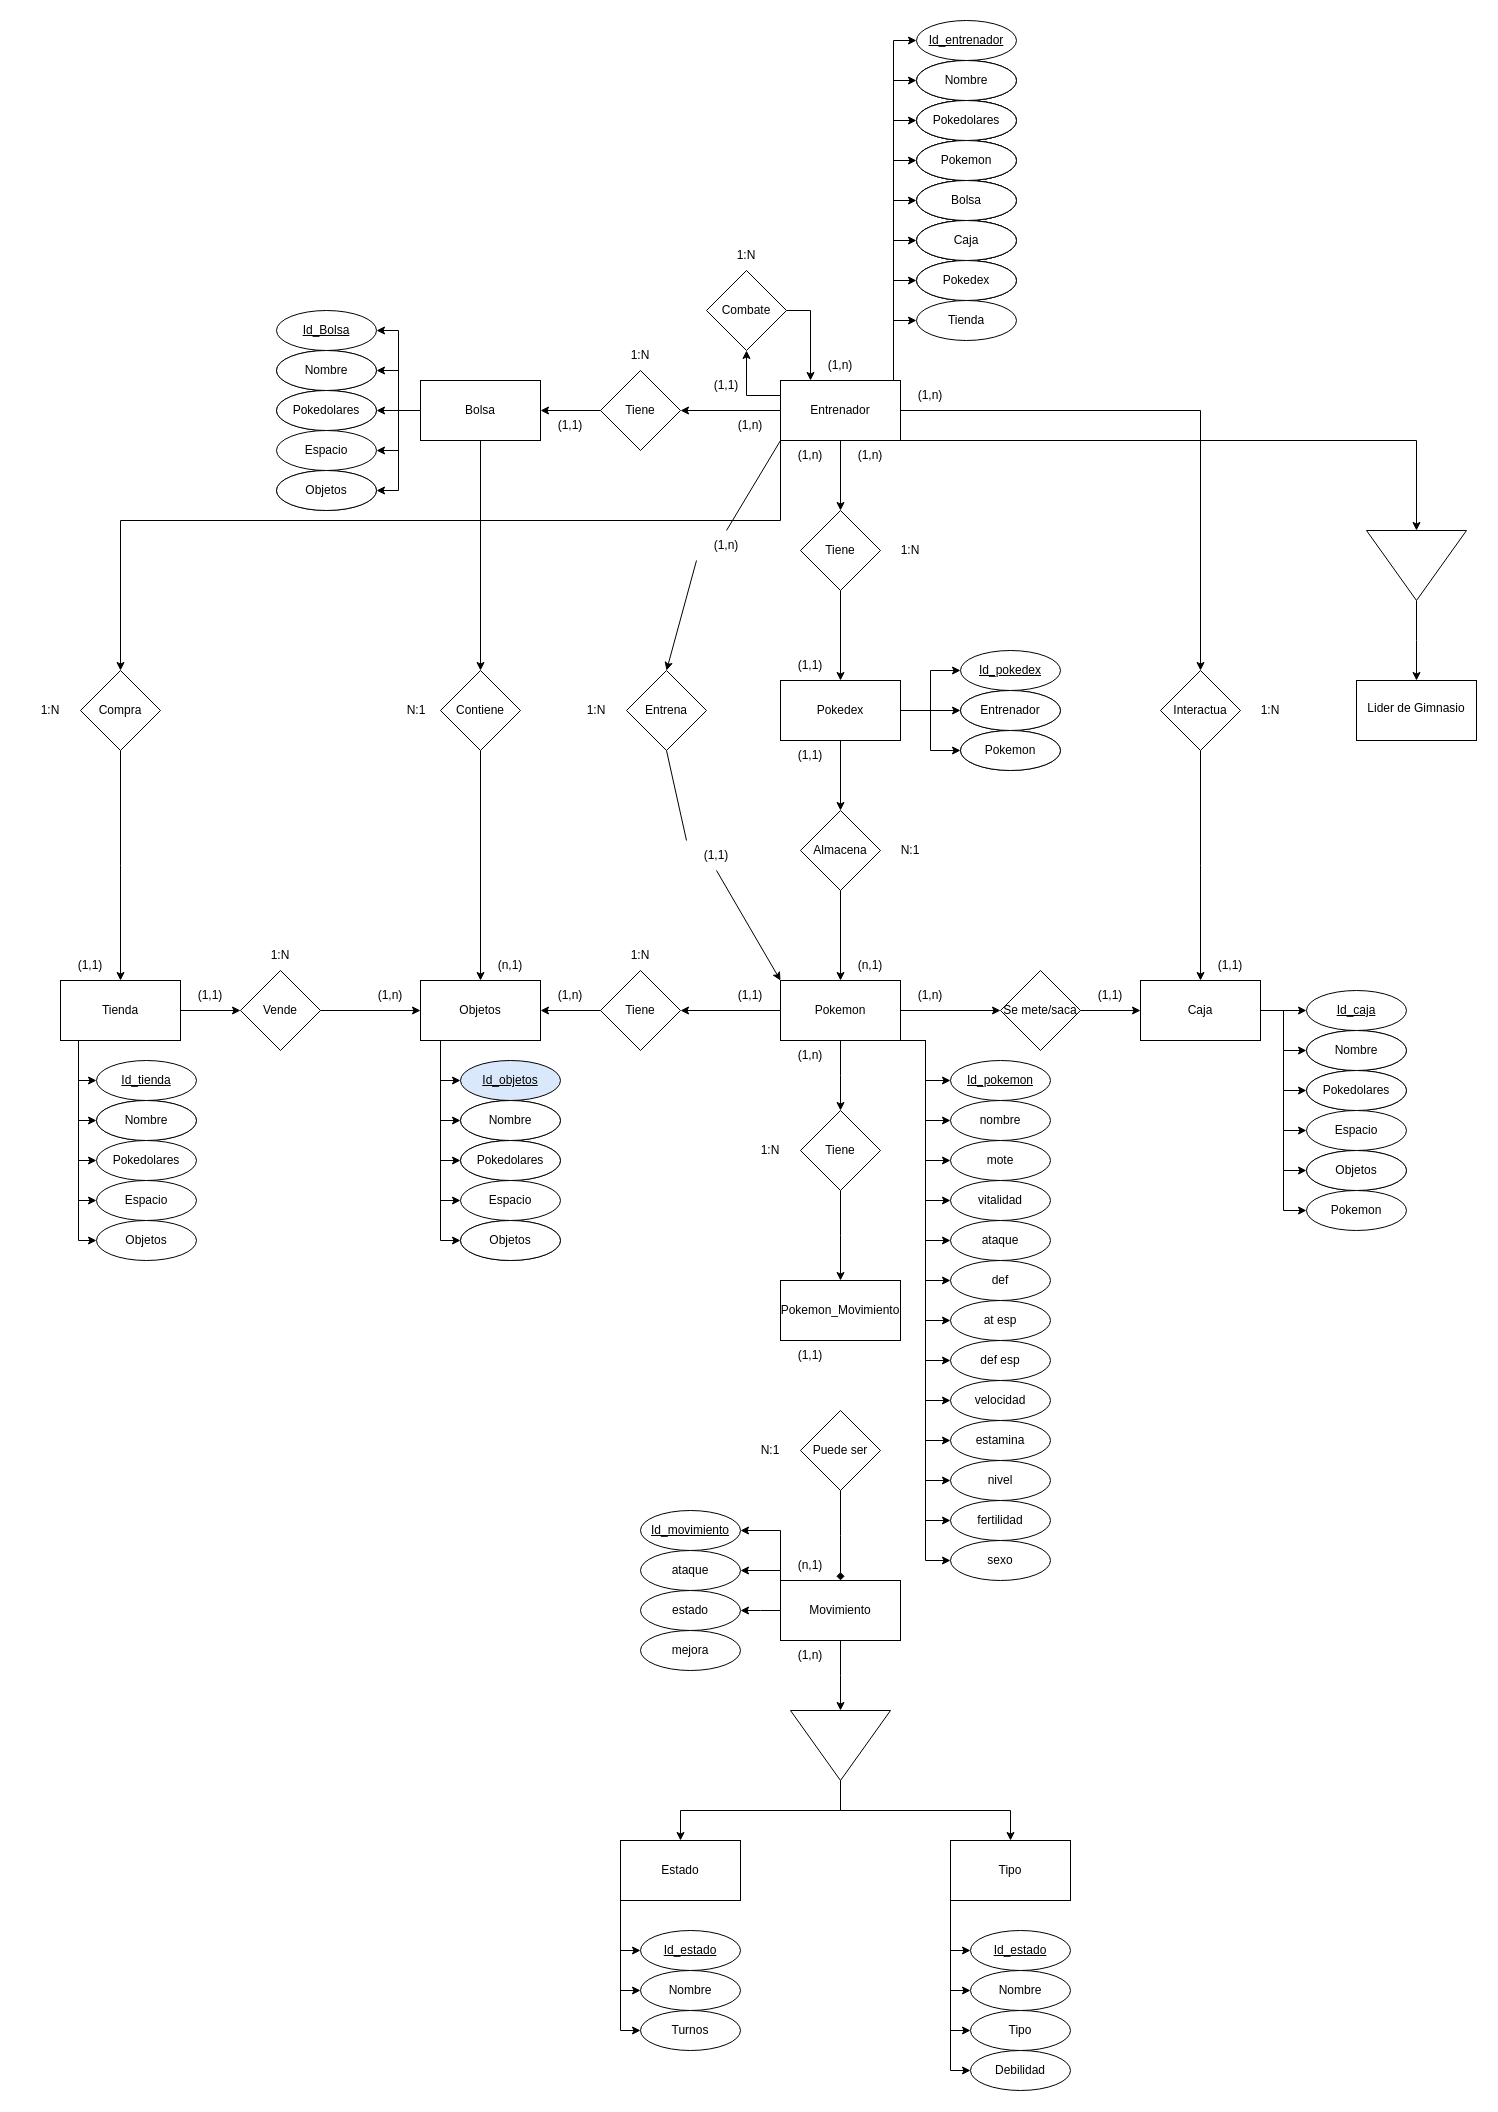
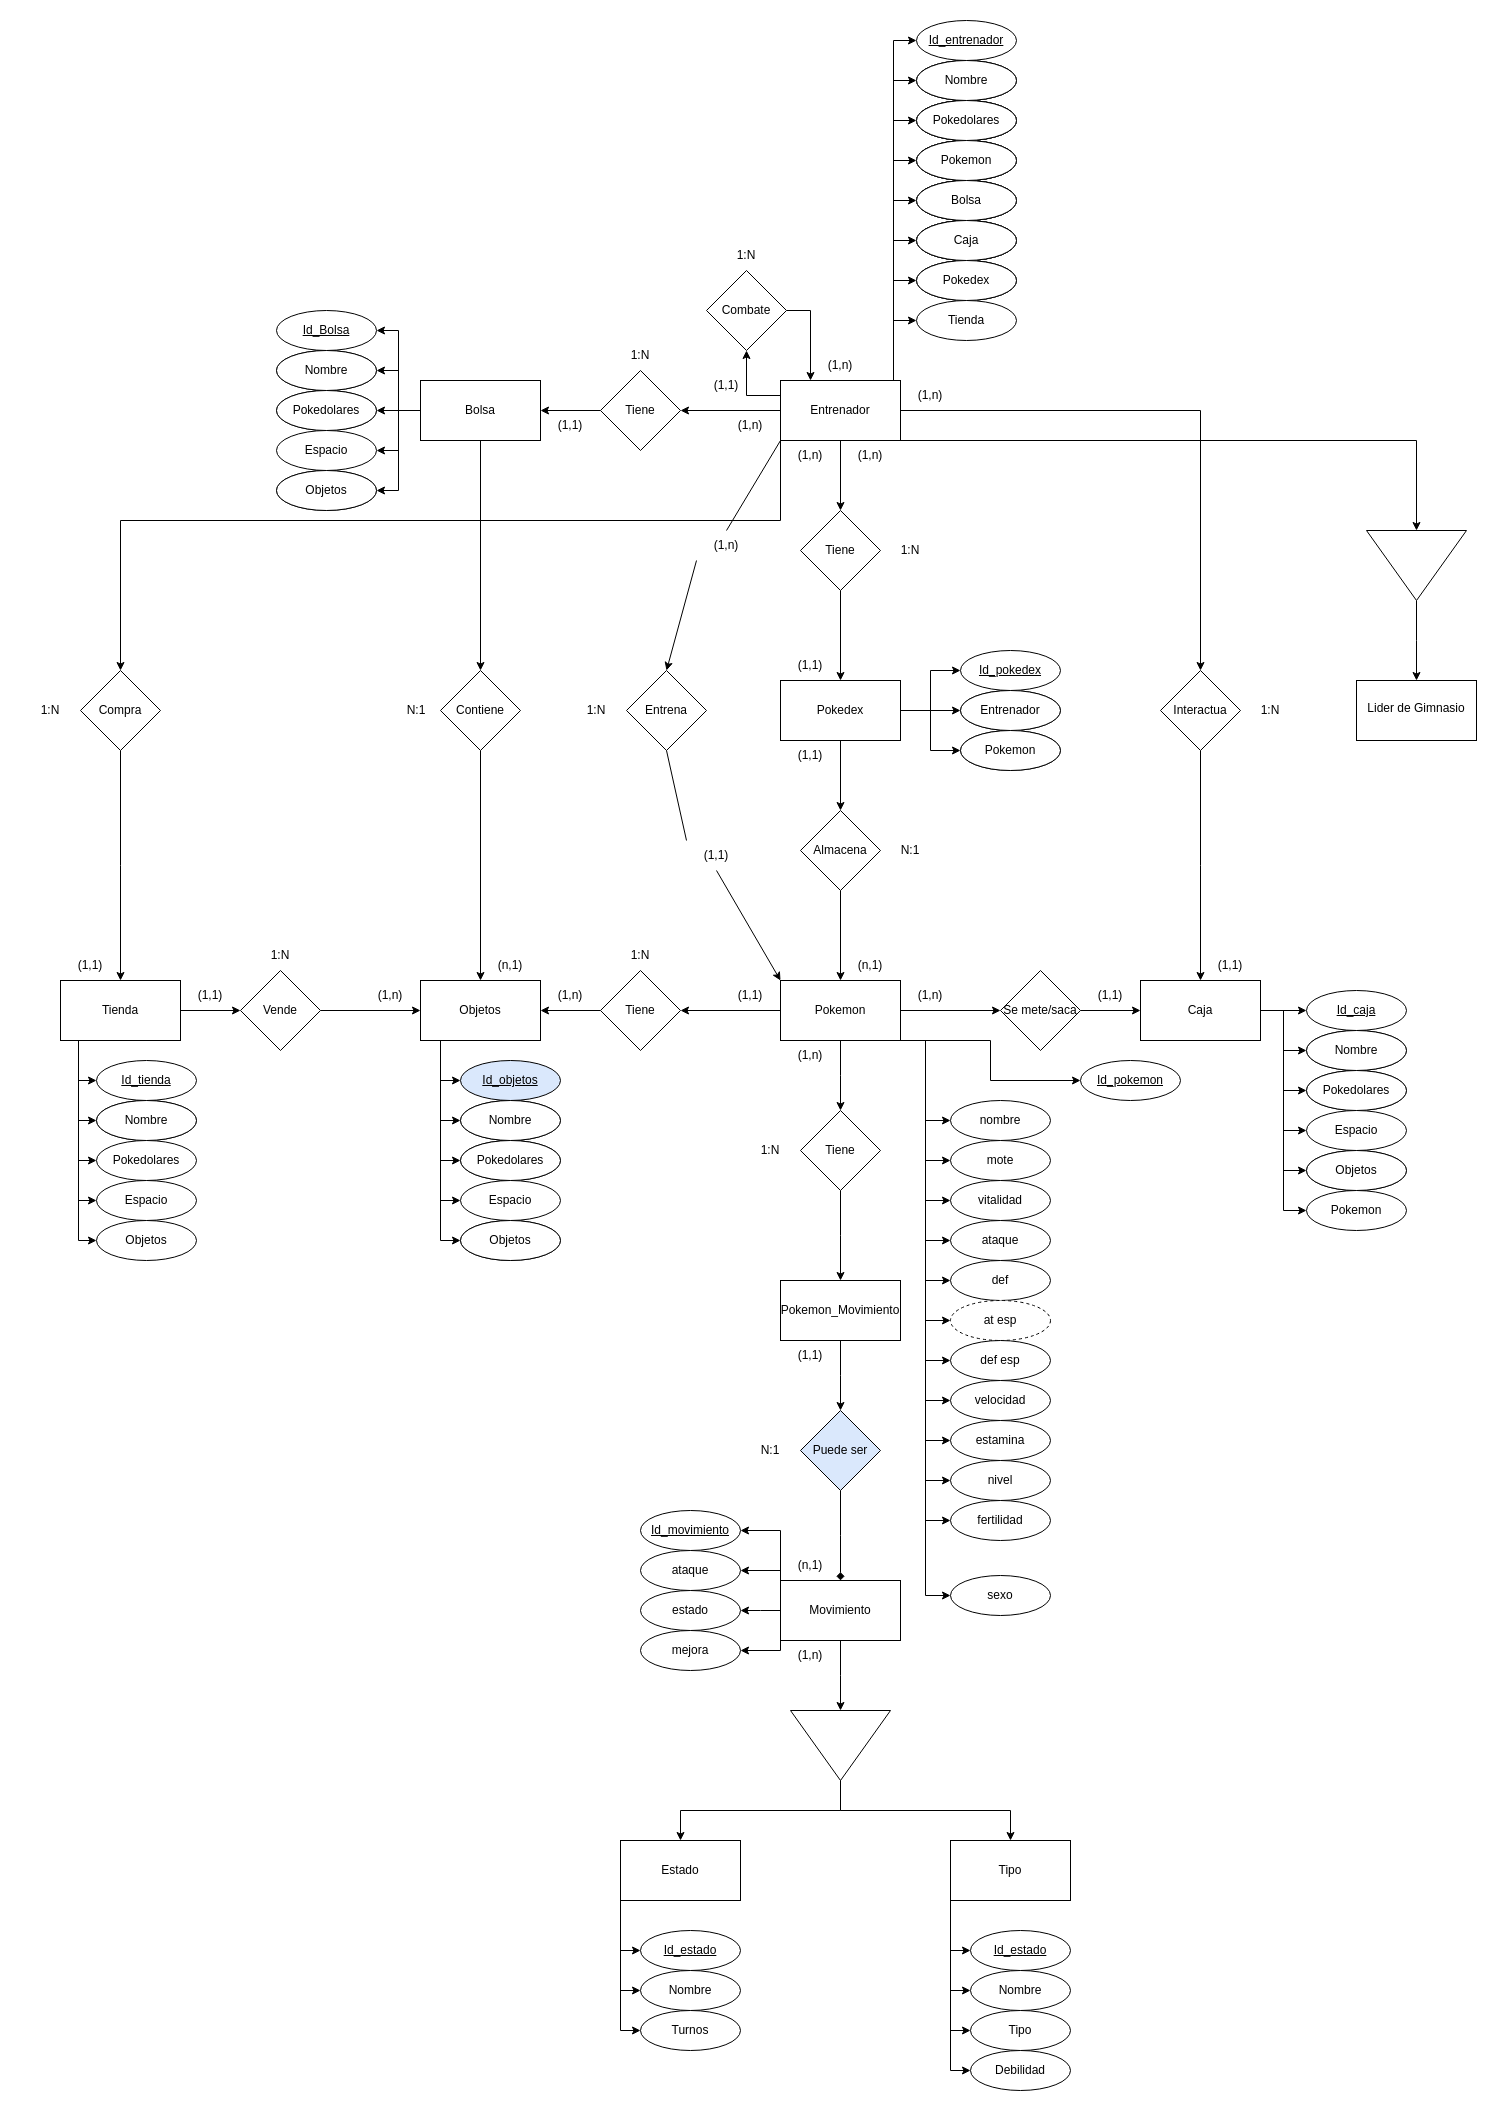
(1001, 1081) -> (1131, 1081)
(1001, 1321) -> (1001, 1321)
none -> (841, 1372)
(841, 1451) -> (841, 1451)
(1001, 1561) -> (1001, 1596)
none -> (769, 1651)
